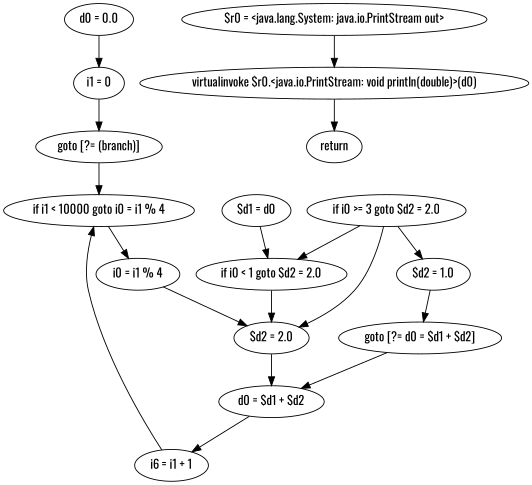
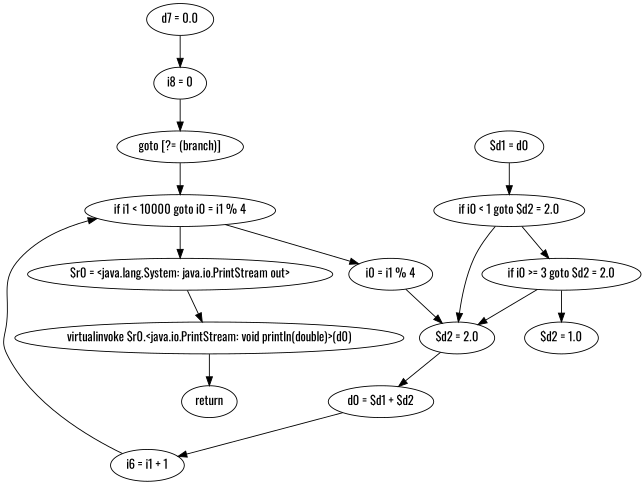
(99, 19) -> (180, 19)
(99, 83) -> (180, 83)
none -> (180, 238)
(333, 240) -> (532, 239)
(420, 338) -> none
